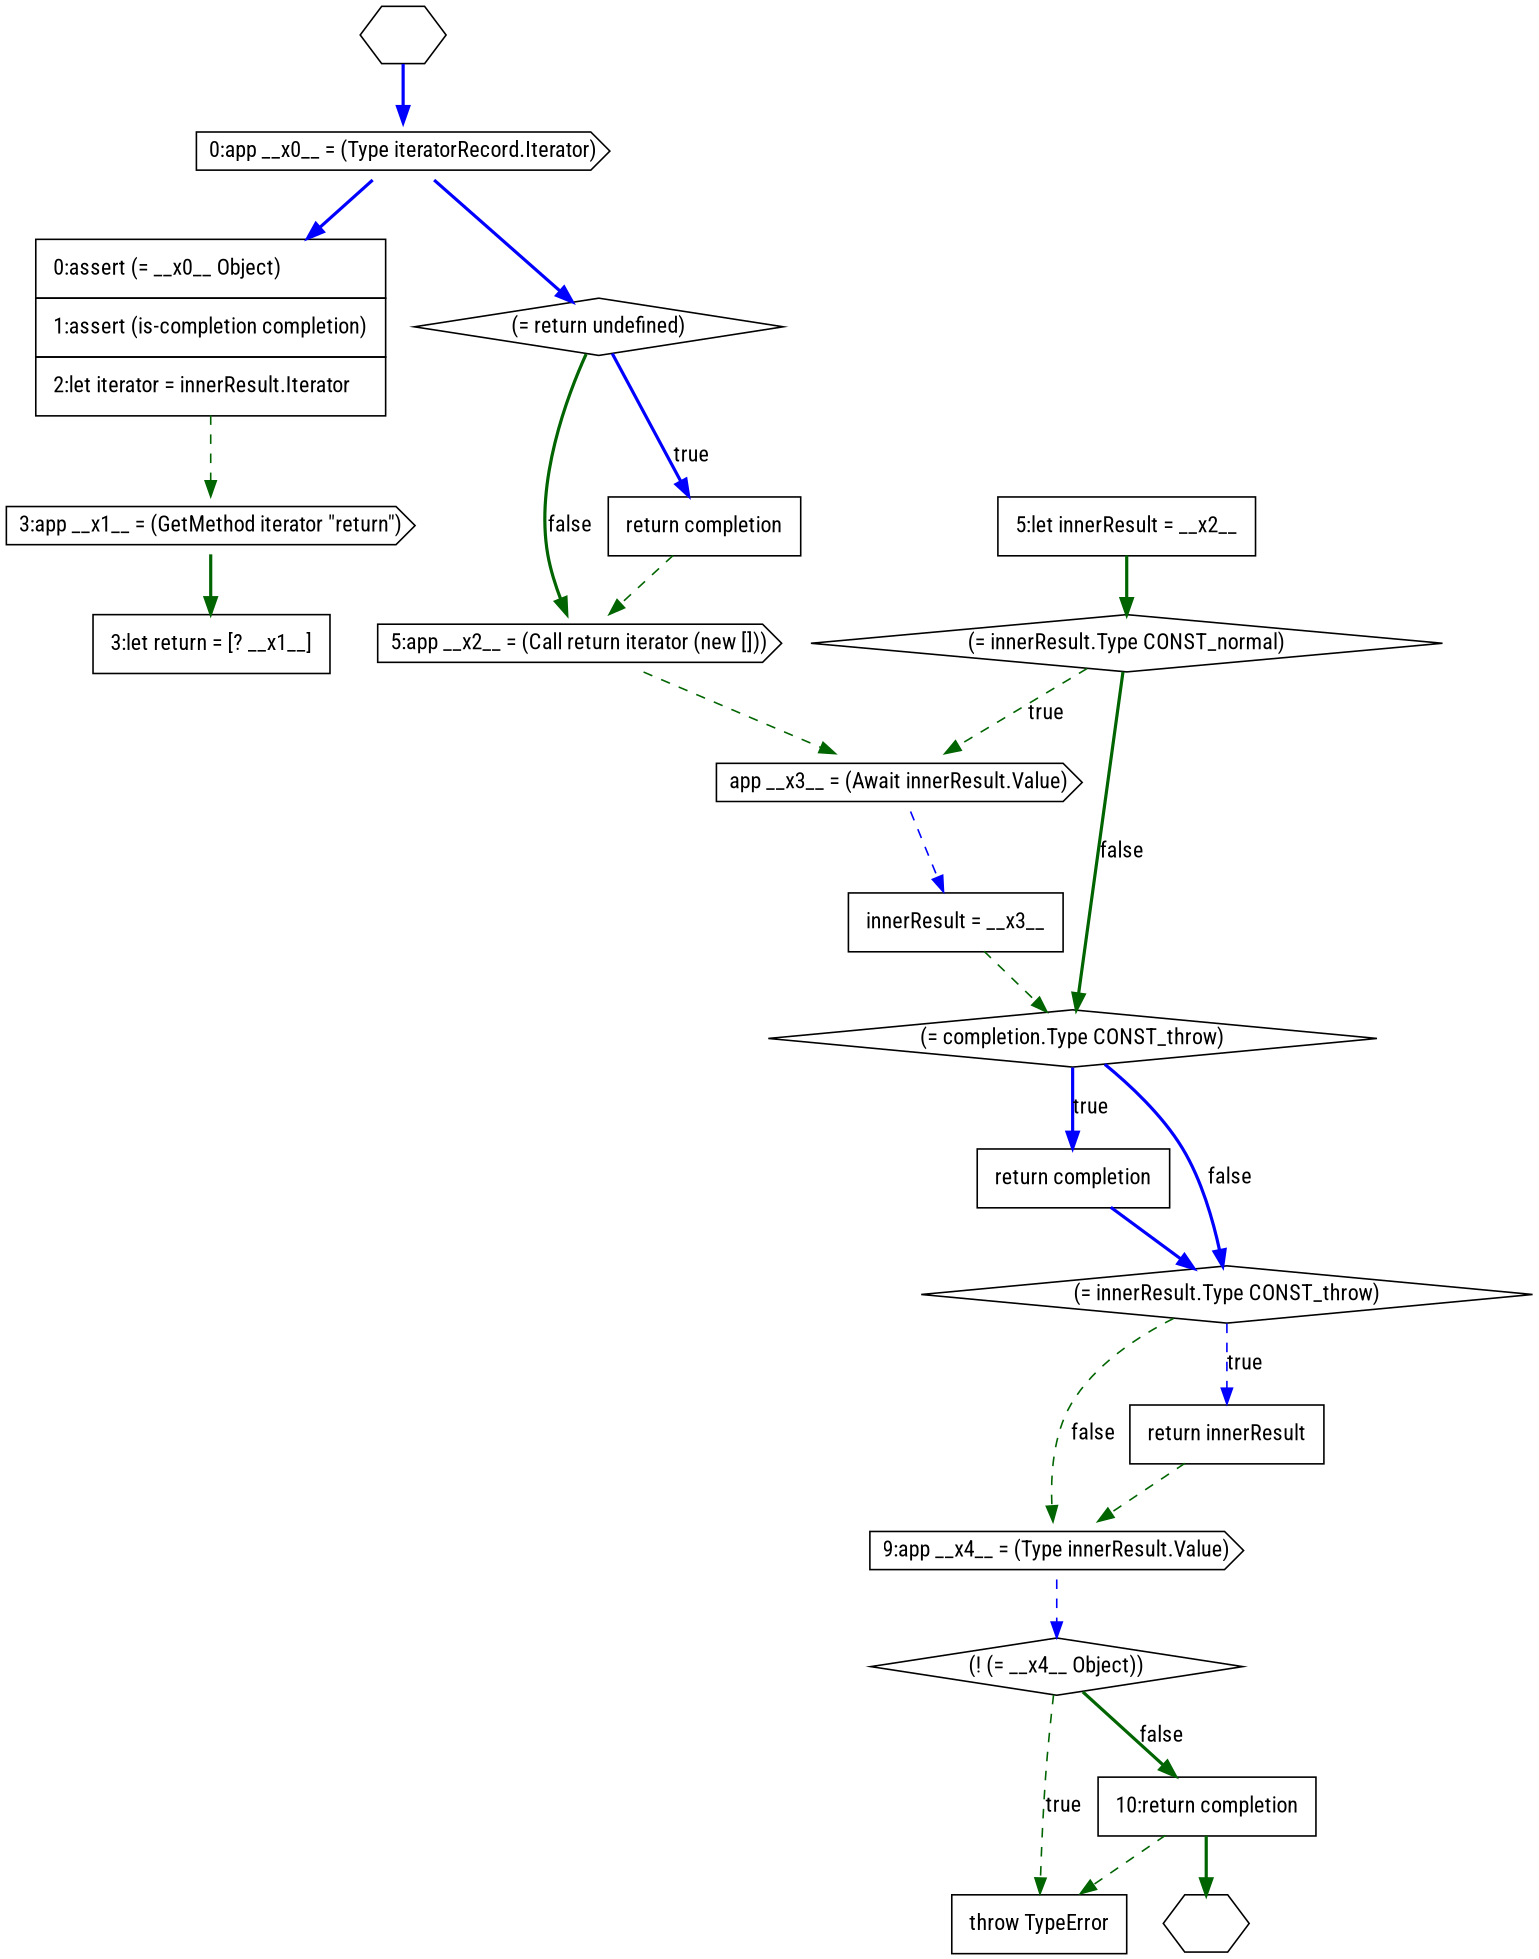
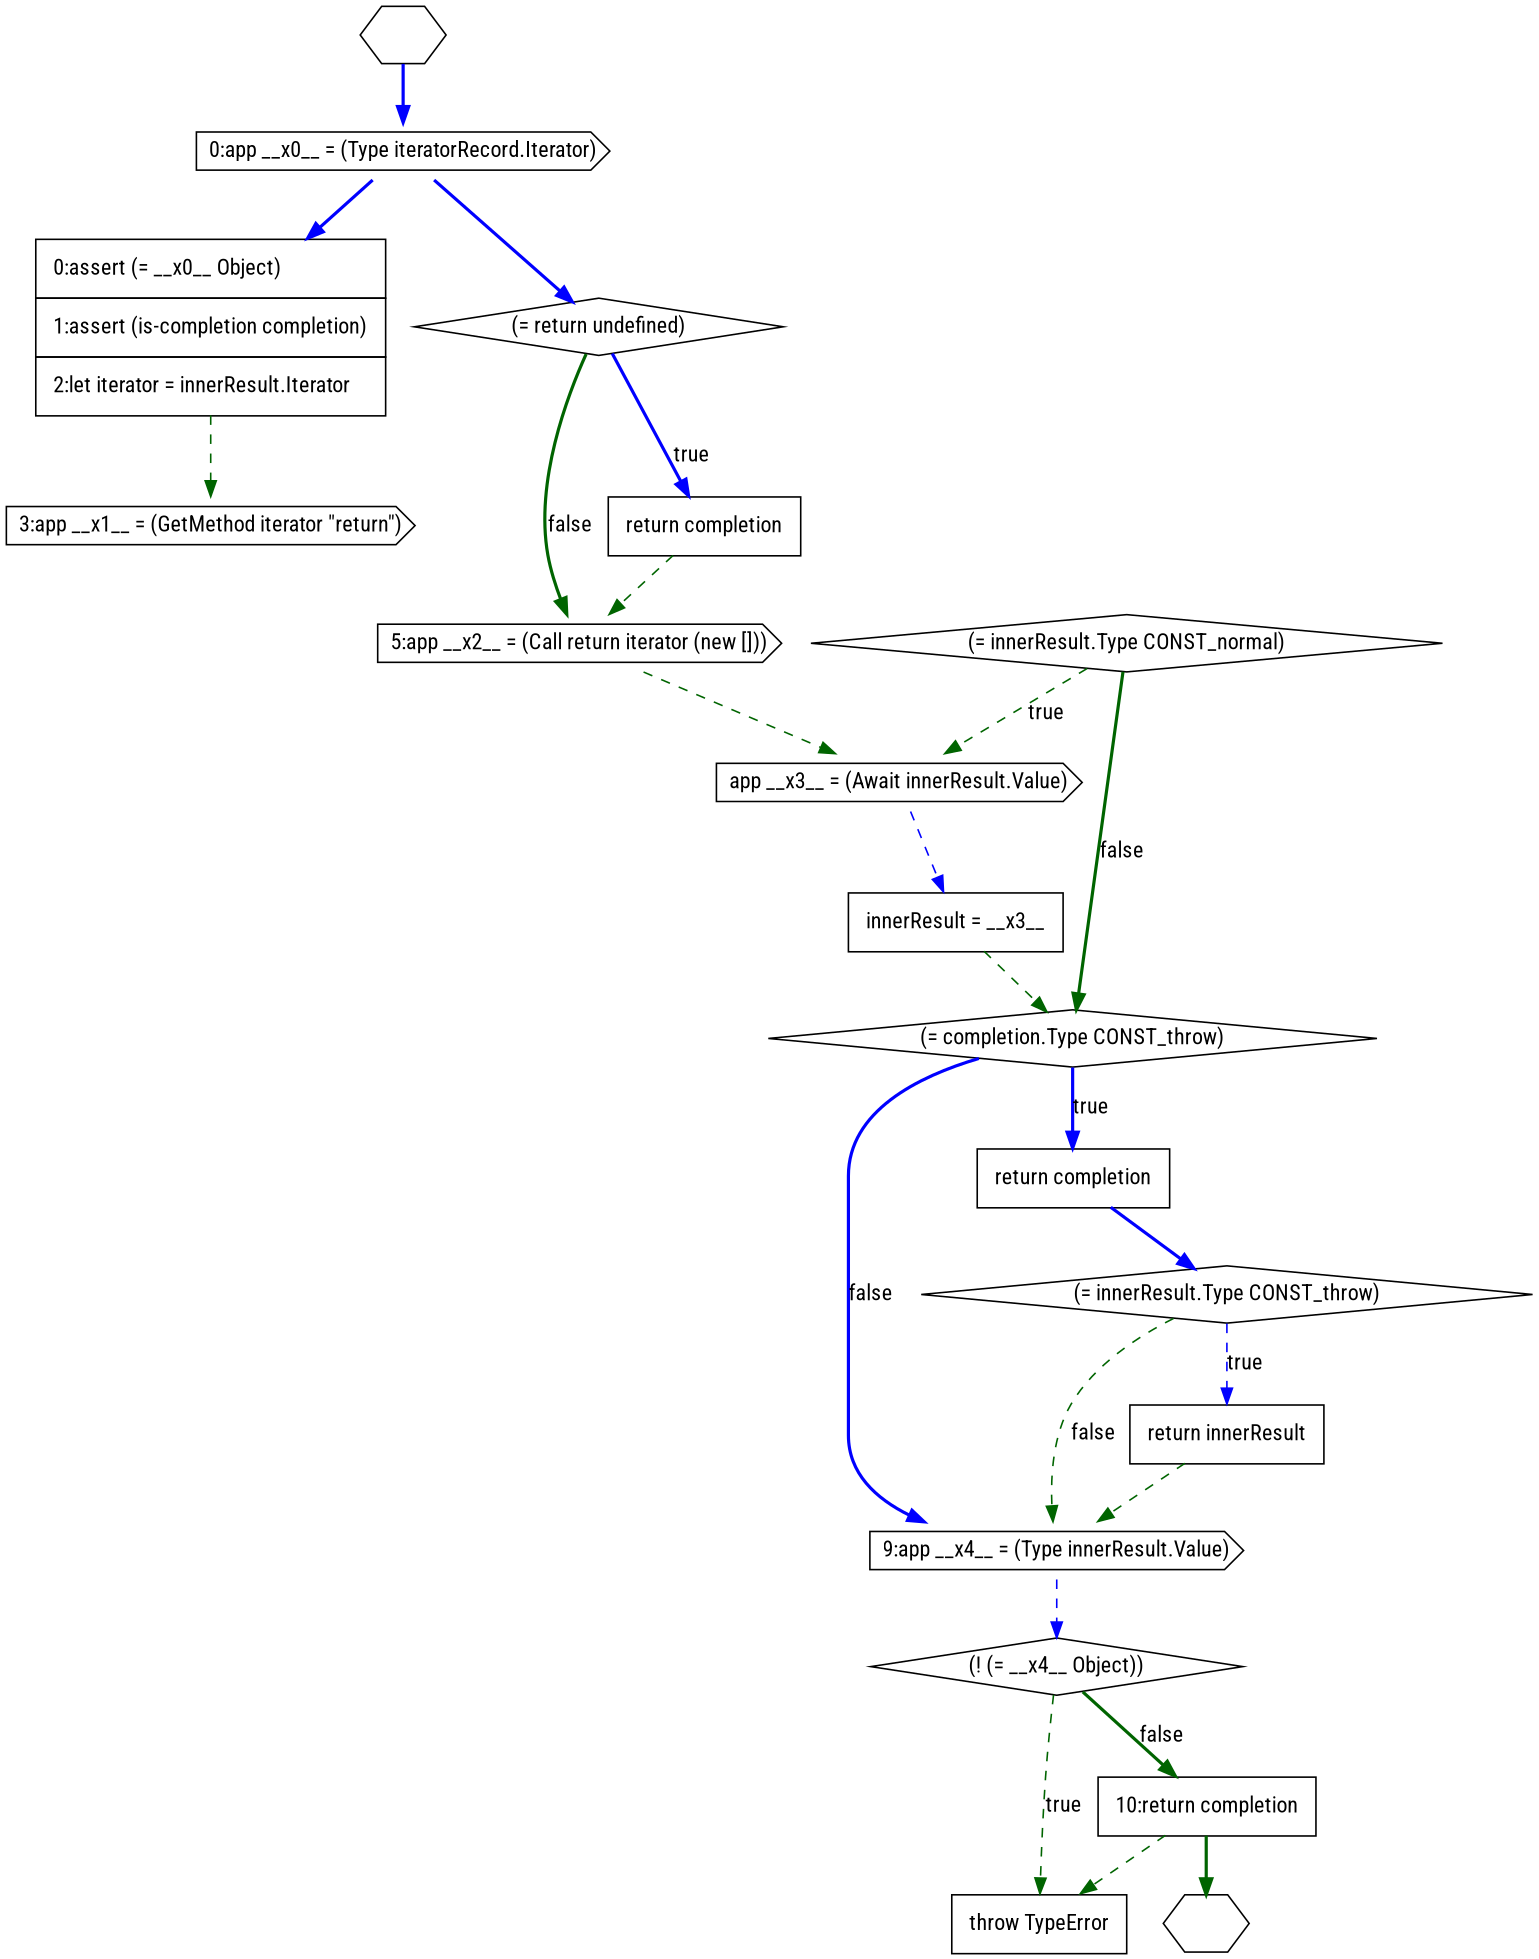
(1127, 526) -> none
(211, 643) -> none
(1181, 1146) -> (848, 1265)
